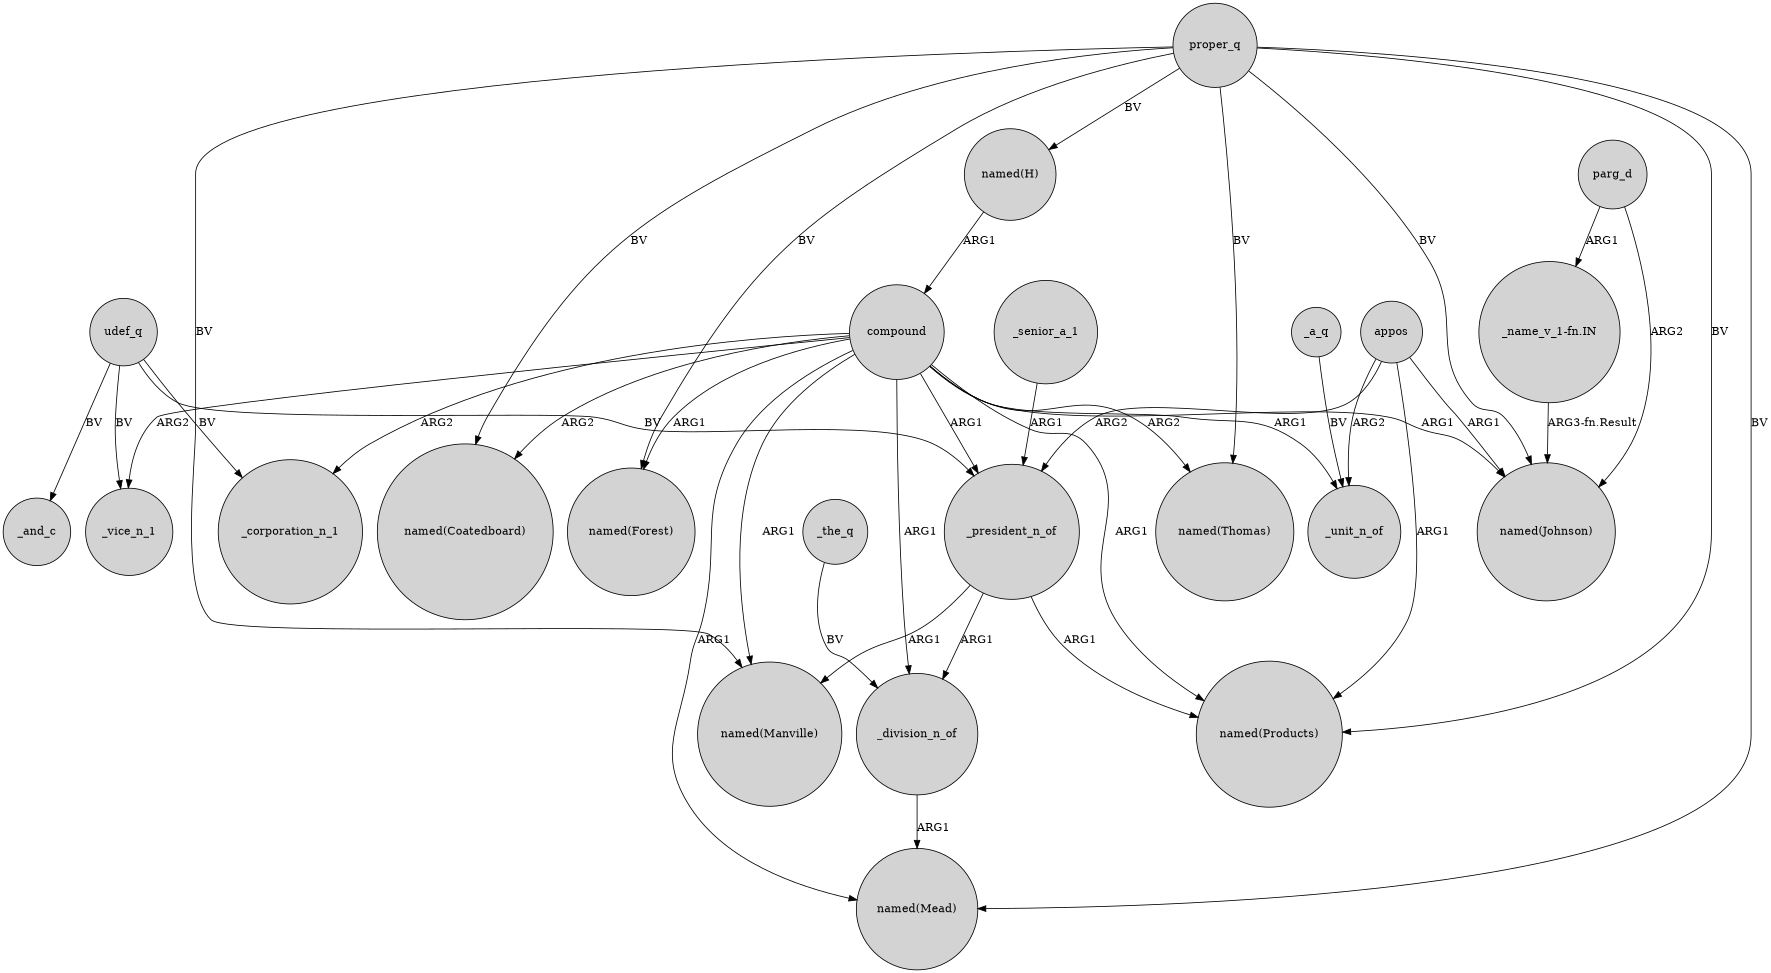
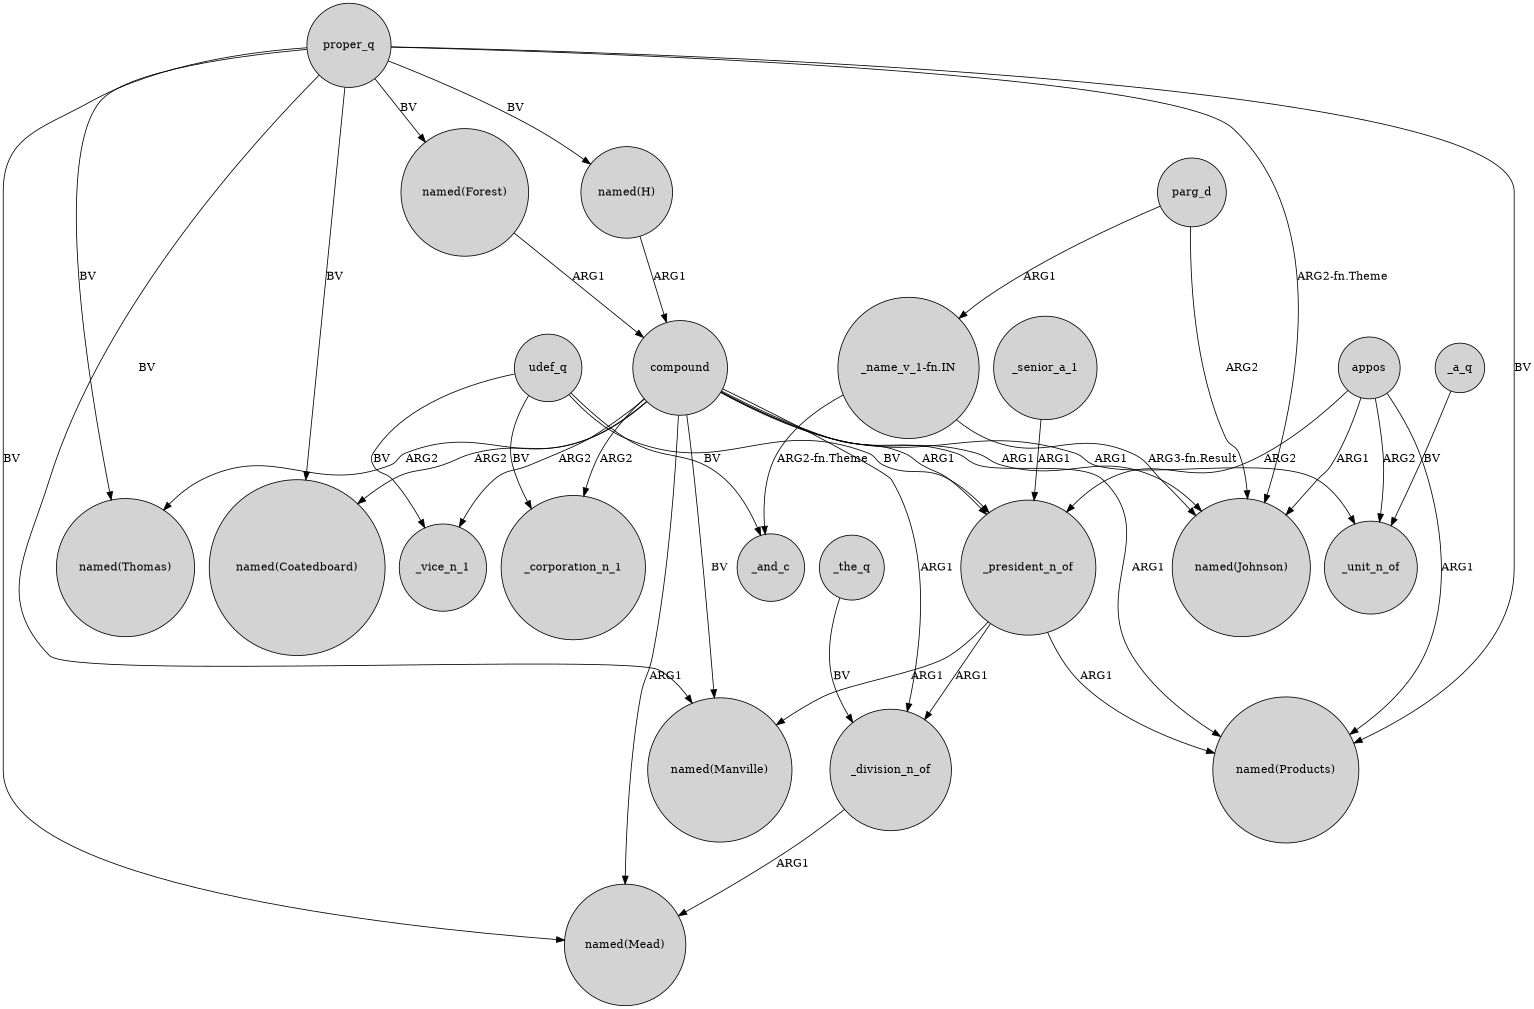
(1428, 241) -> (1343, 277)
(732, 376) -> (576, 283)
none -> (781, 447)
(779, 532) -> (719, 568)
